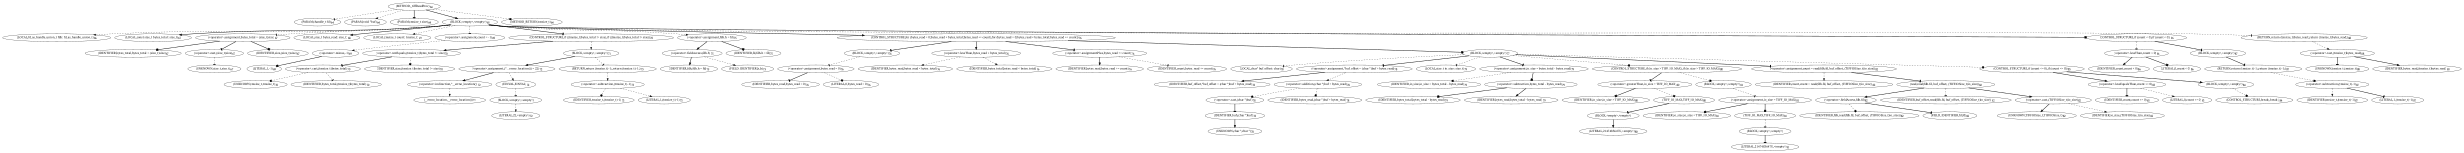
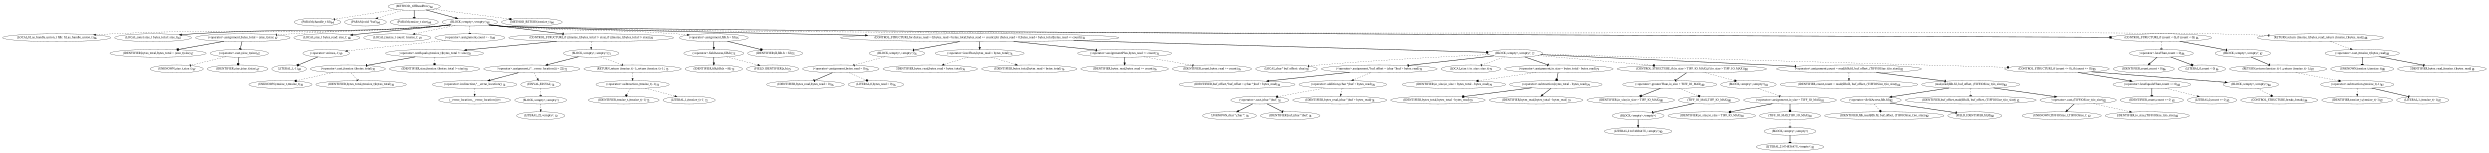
(259, 45) -> (239, 60)
(2376, 61) -> (2401, 61)
(1317, 91) -> (1342, 91)
(1235, 122) -> (1246, 107)
